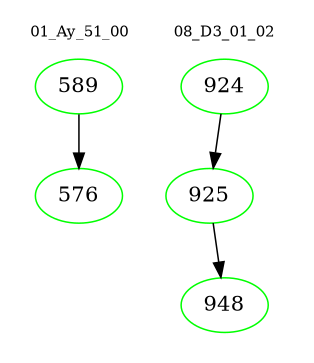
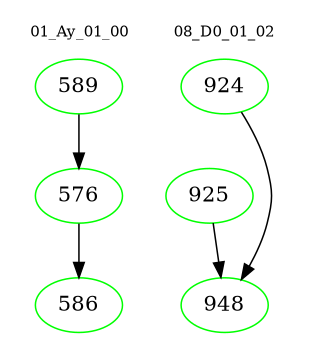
(80, 33) -> (80, 33)
(225, 33) -> (225, 33)
(218, 133) -> (271, 188)
none -> (79, 305)
